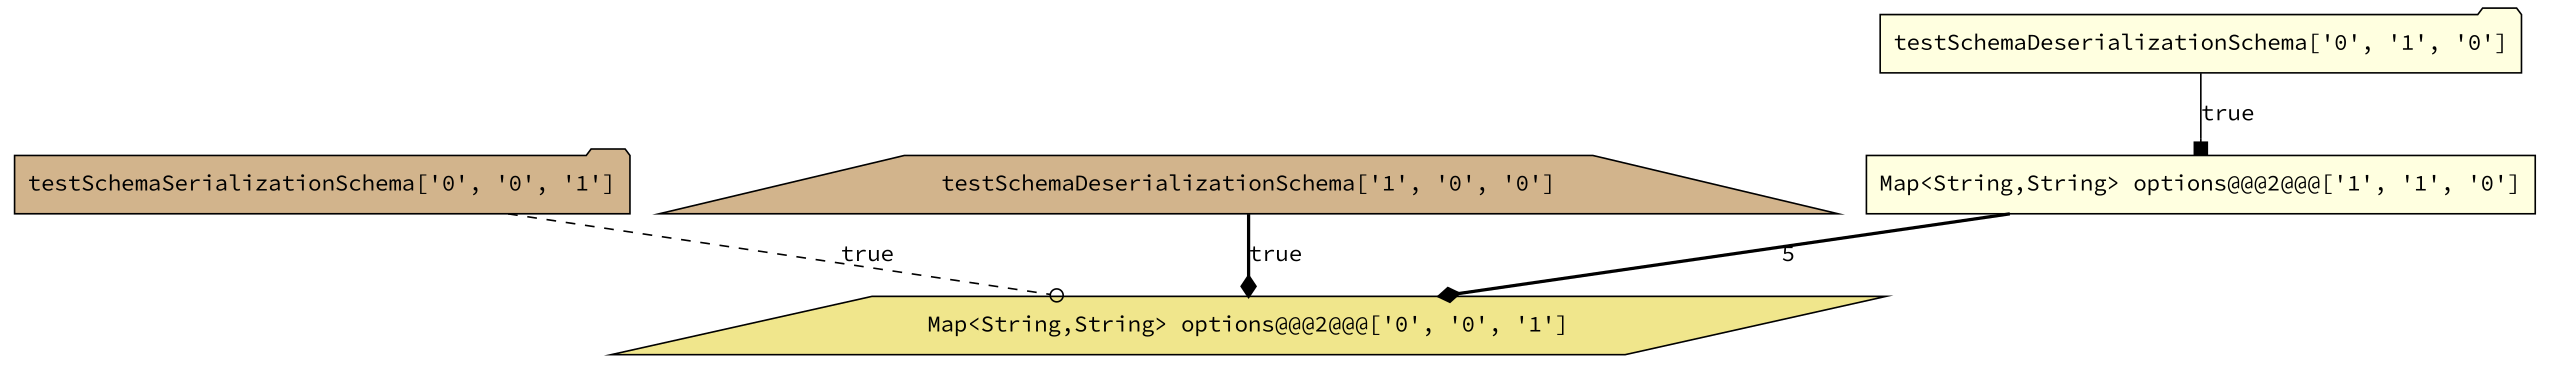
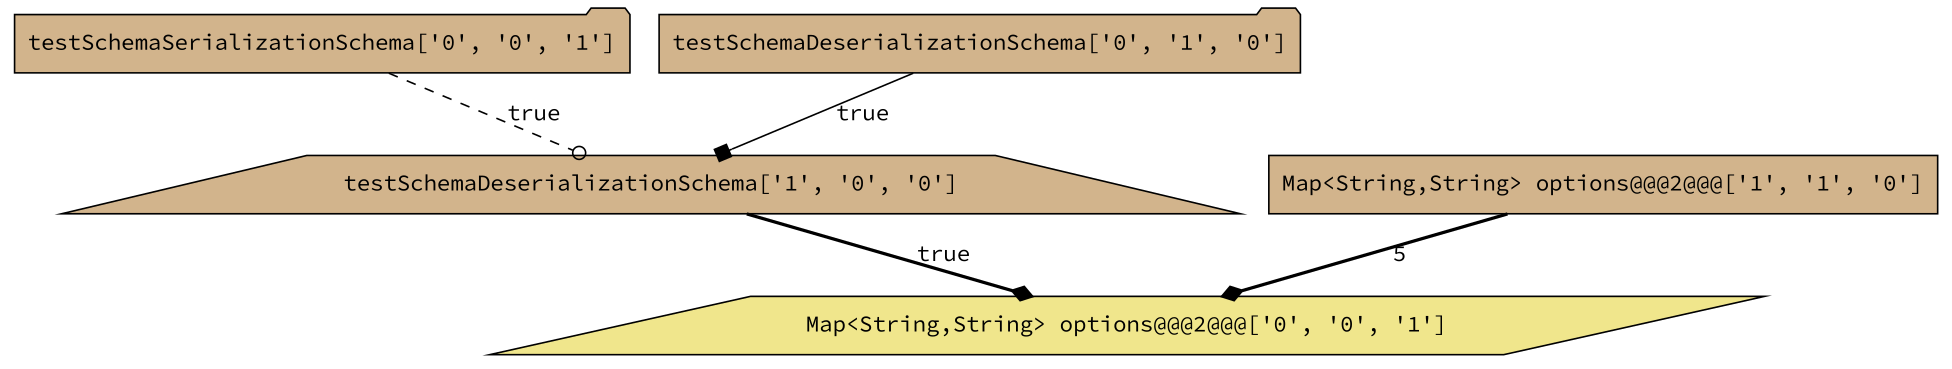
(2201, 44) -> (980, 44)
(2201, 106) -> (823, 111)
(2201, 185) -> (1603, 185)
(779, 254) -> (481, 112)
